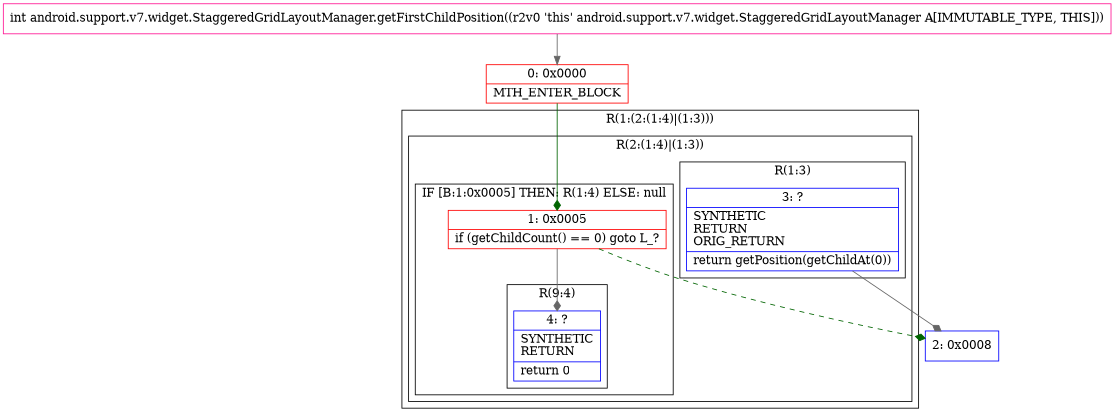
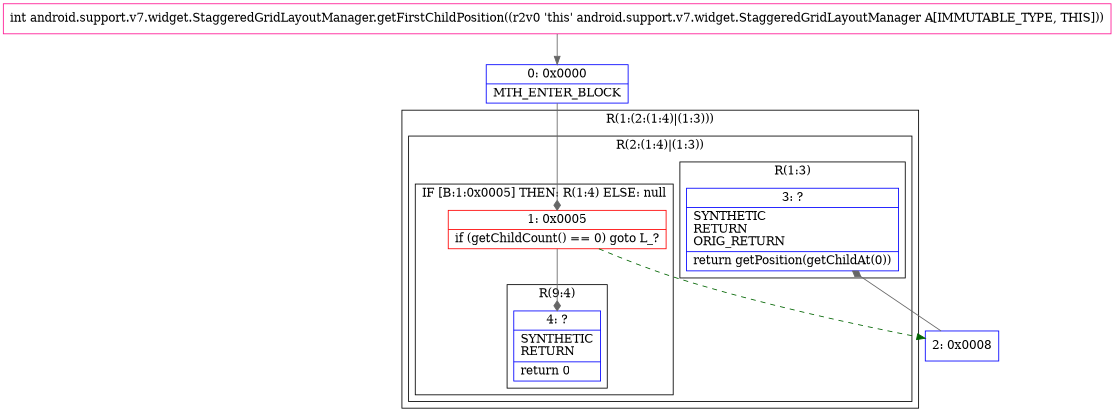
(557, 84) -> (557, 84)
(557, 152) -> (557, 152)
(893, 298) -> (901, 304)
(755, 300) -> (756, 300)
